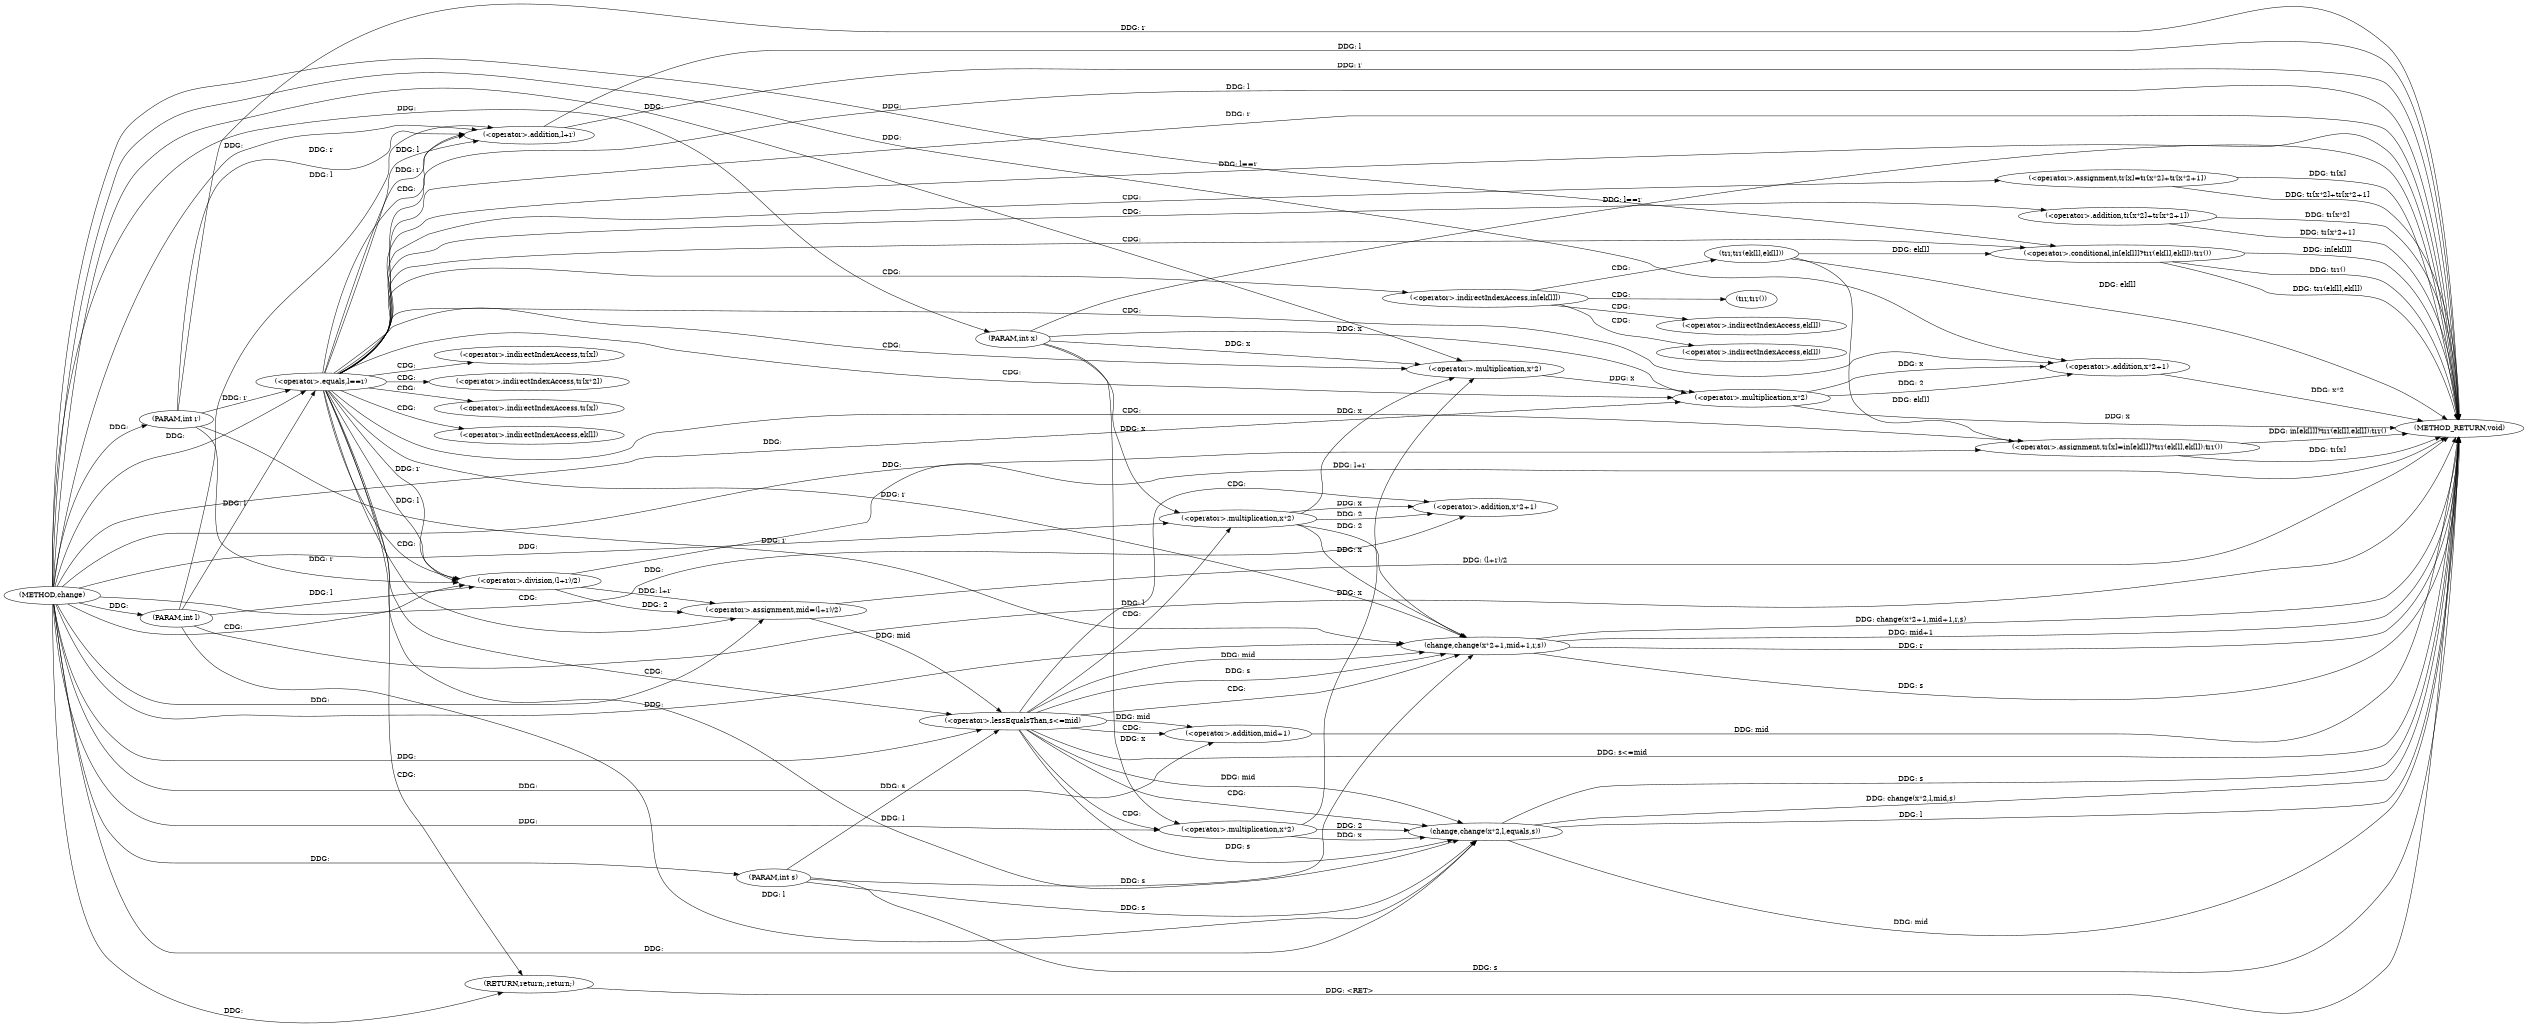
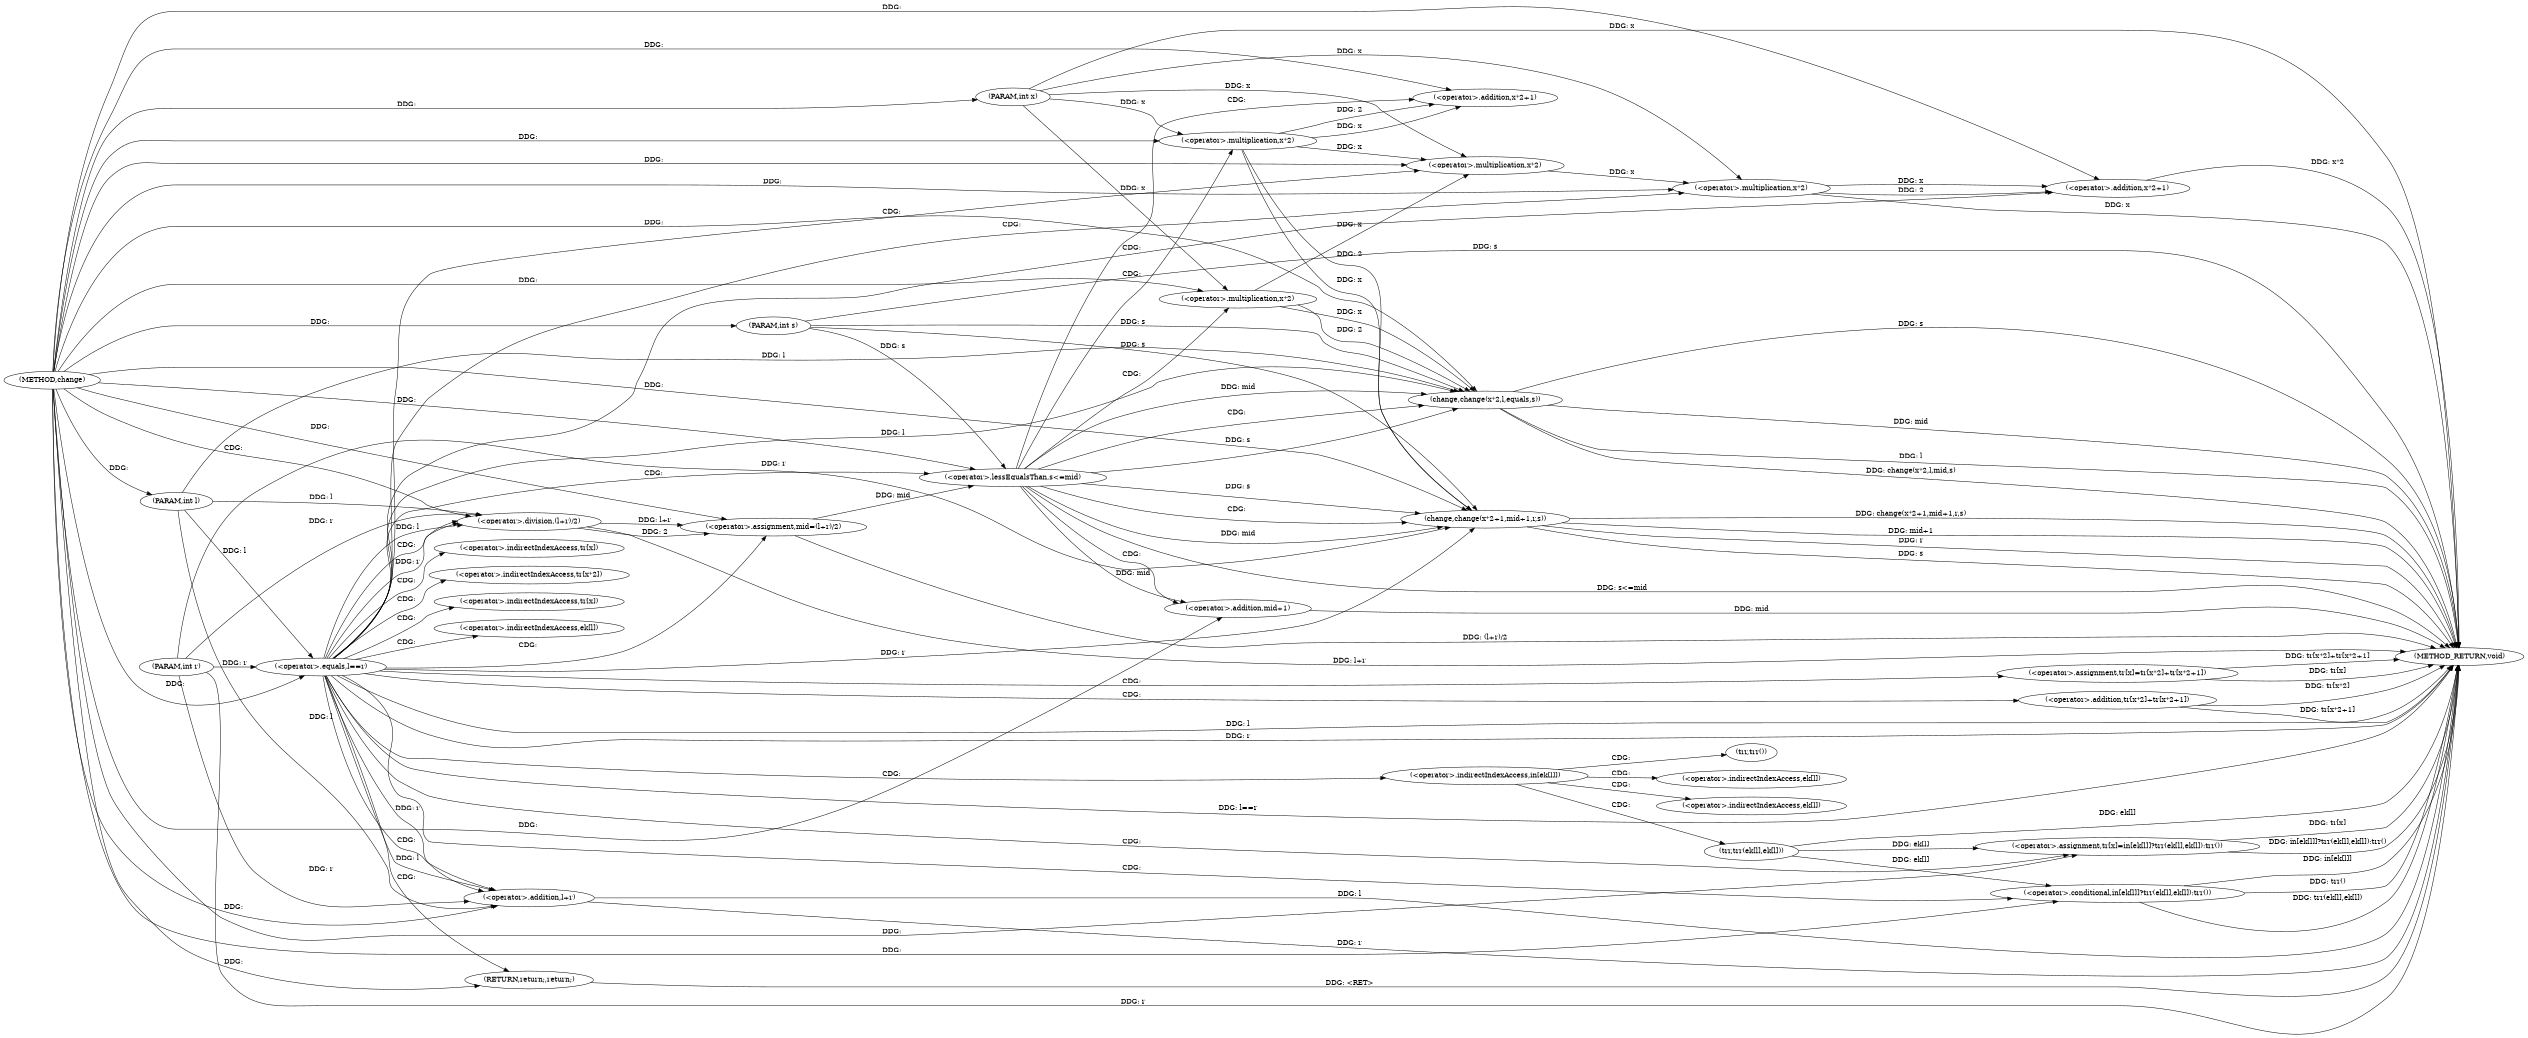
(1622, 200) -> (1622, 26)
(78, 494) -> none
(1350, 601) -> none
